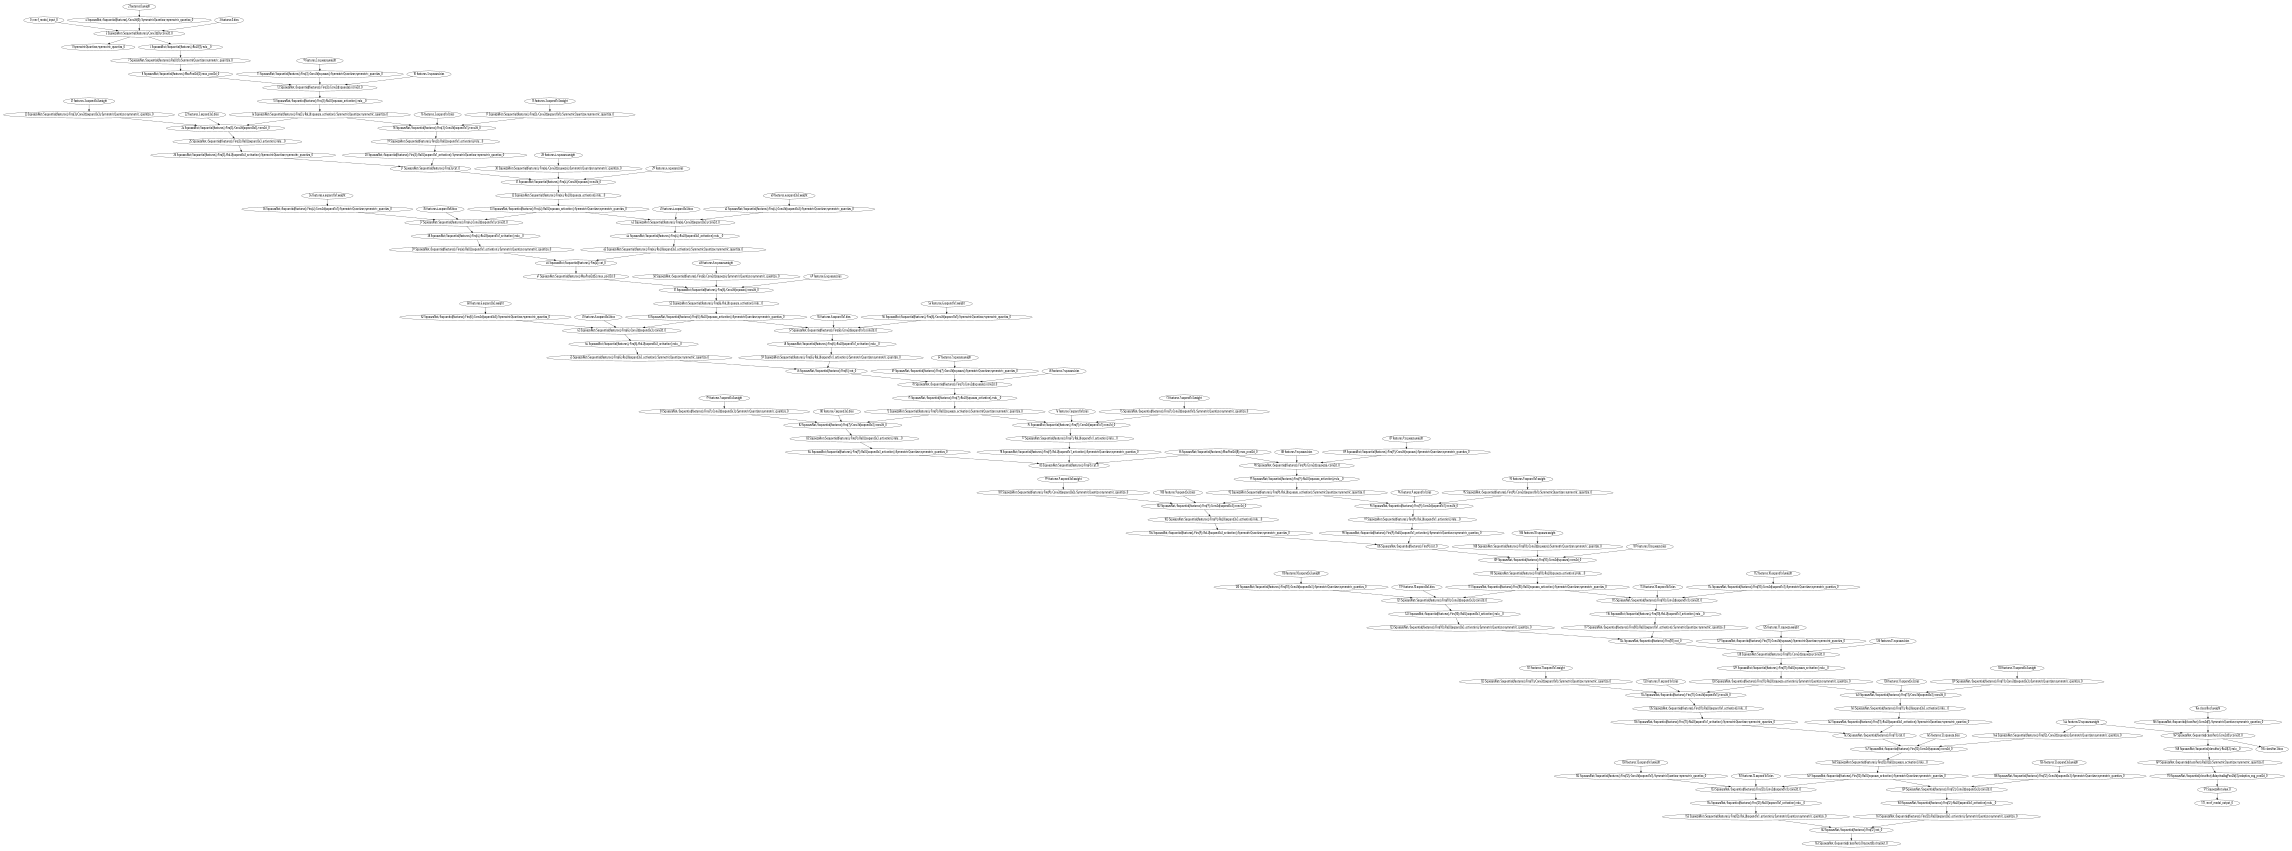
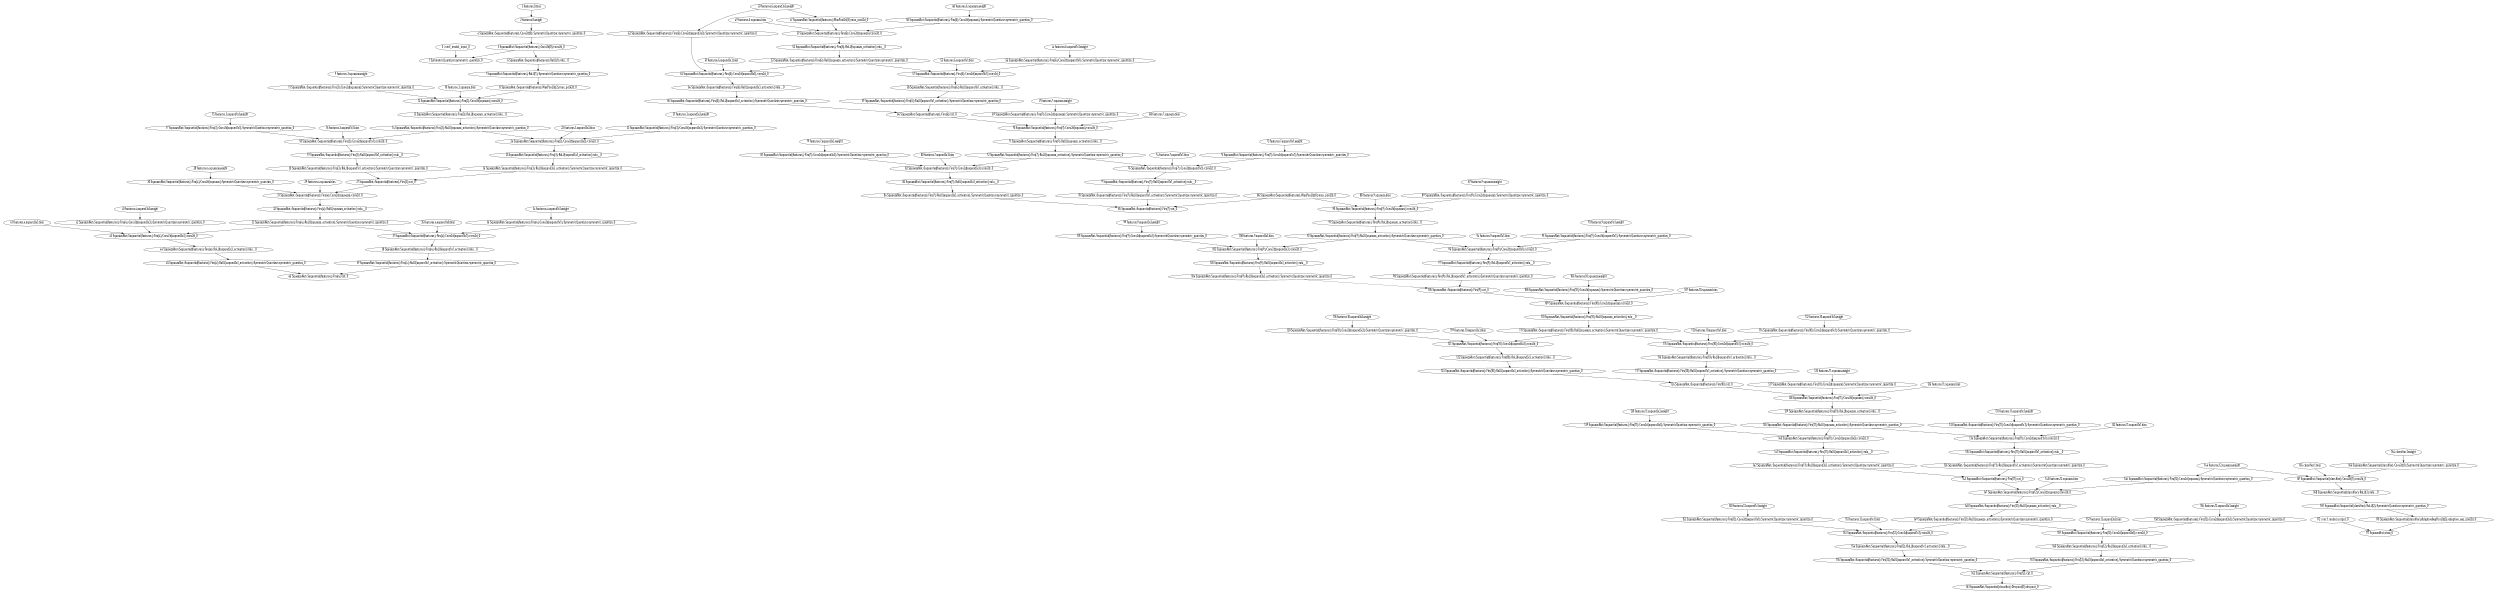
(87, 27) -> (456, 53)
(191, 27) -> (531, 13)
(576, 269) -> (801, 13)
none -> (2104, 520)
(1902, 682) -> none
(2241, 743) -> (2320, 472)
(2217, 796) -> (2355, 526)
